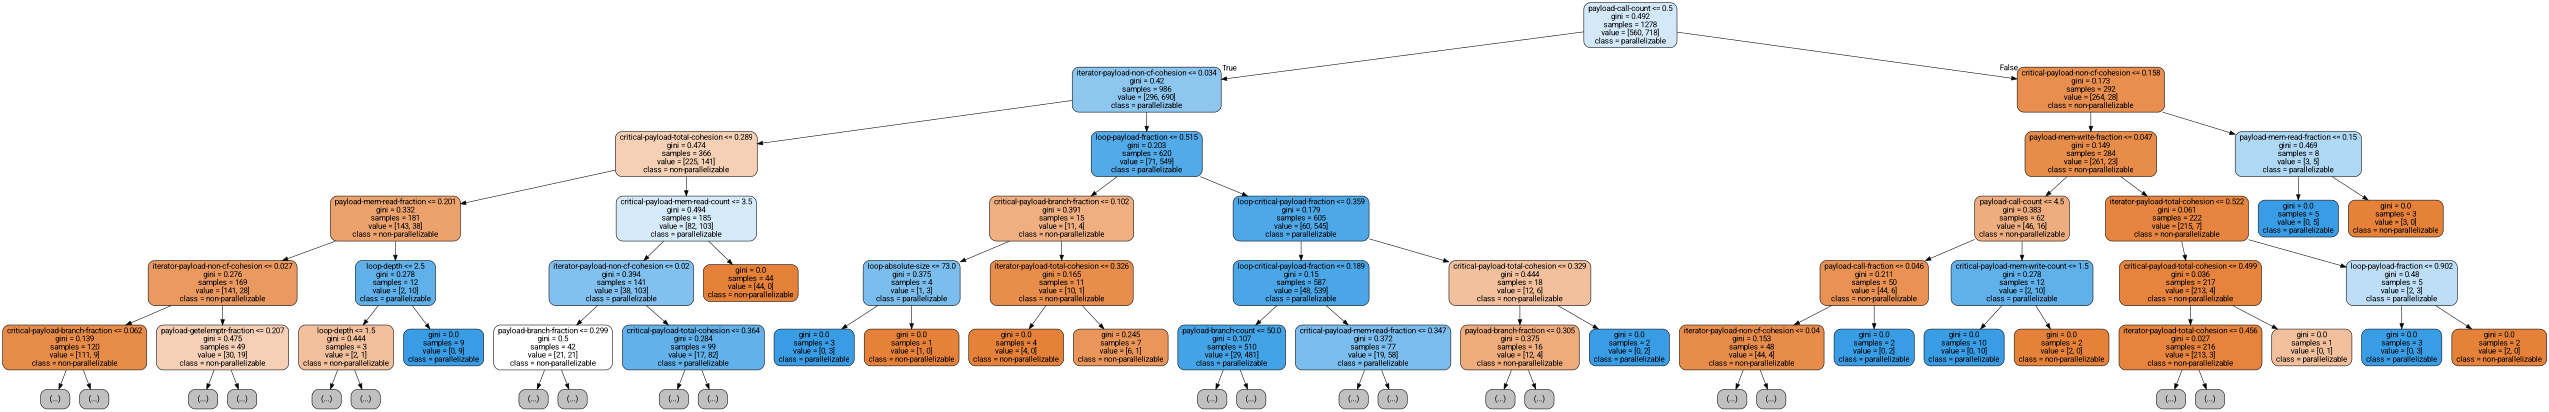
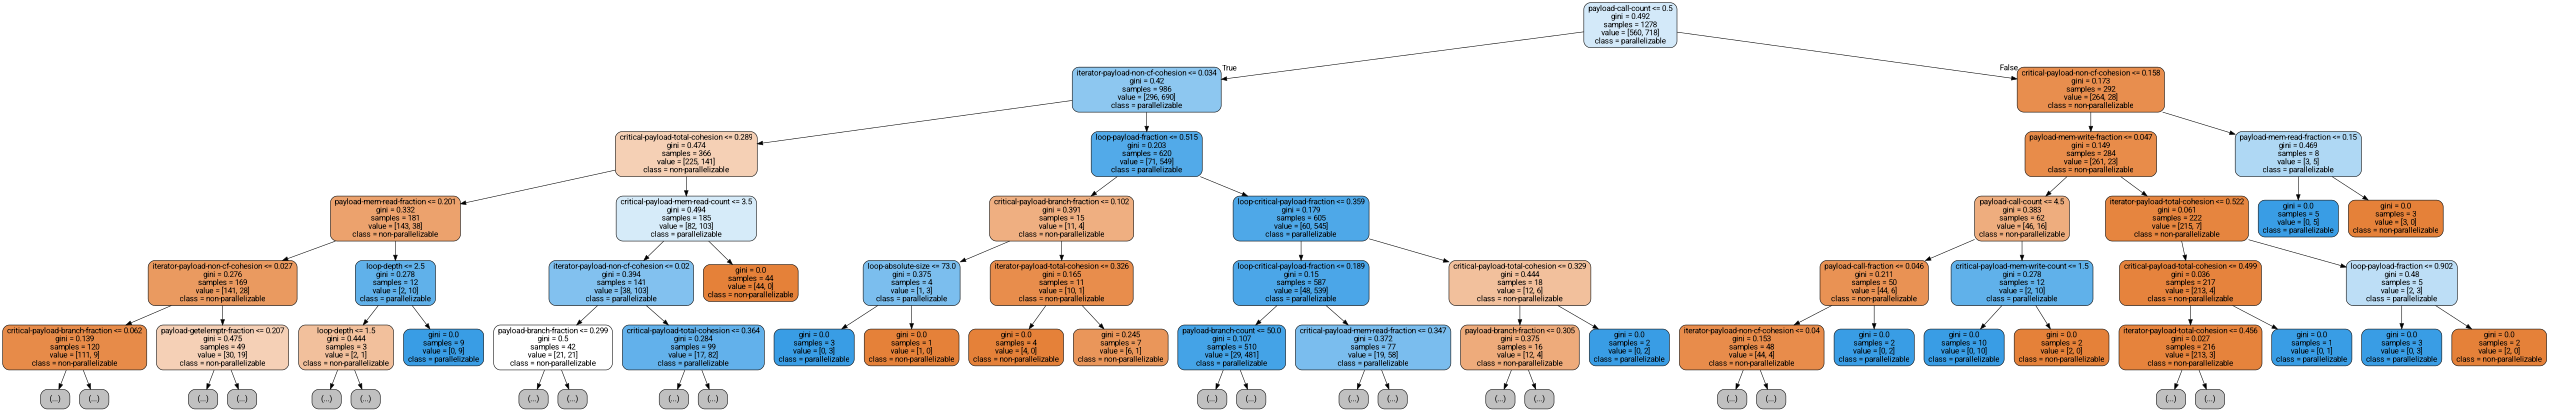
(2312, 347) -> (2312, 347)
